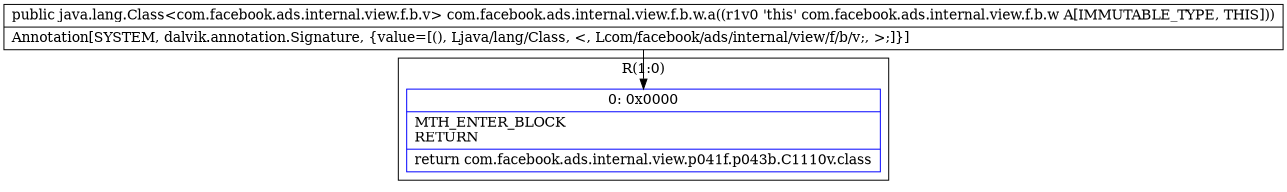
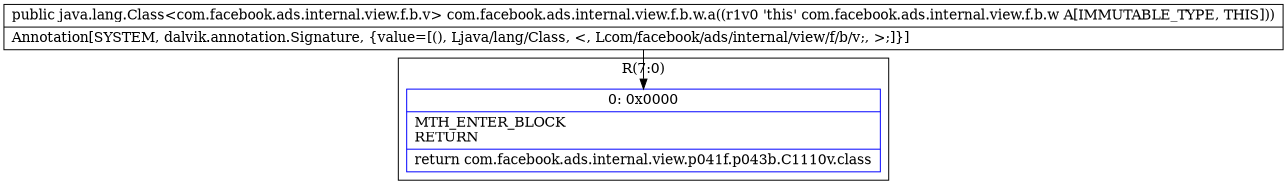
(644, 69) -> (644, 69)
